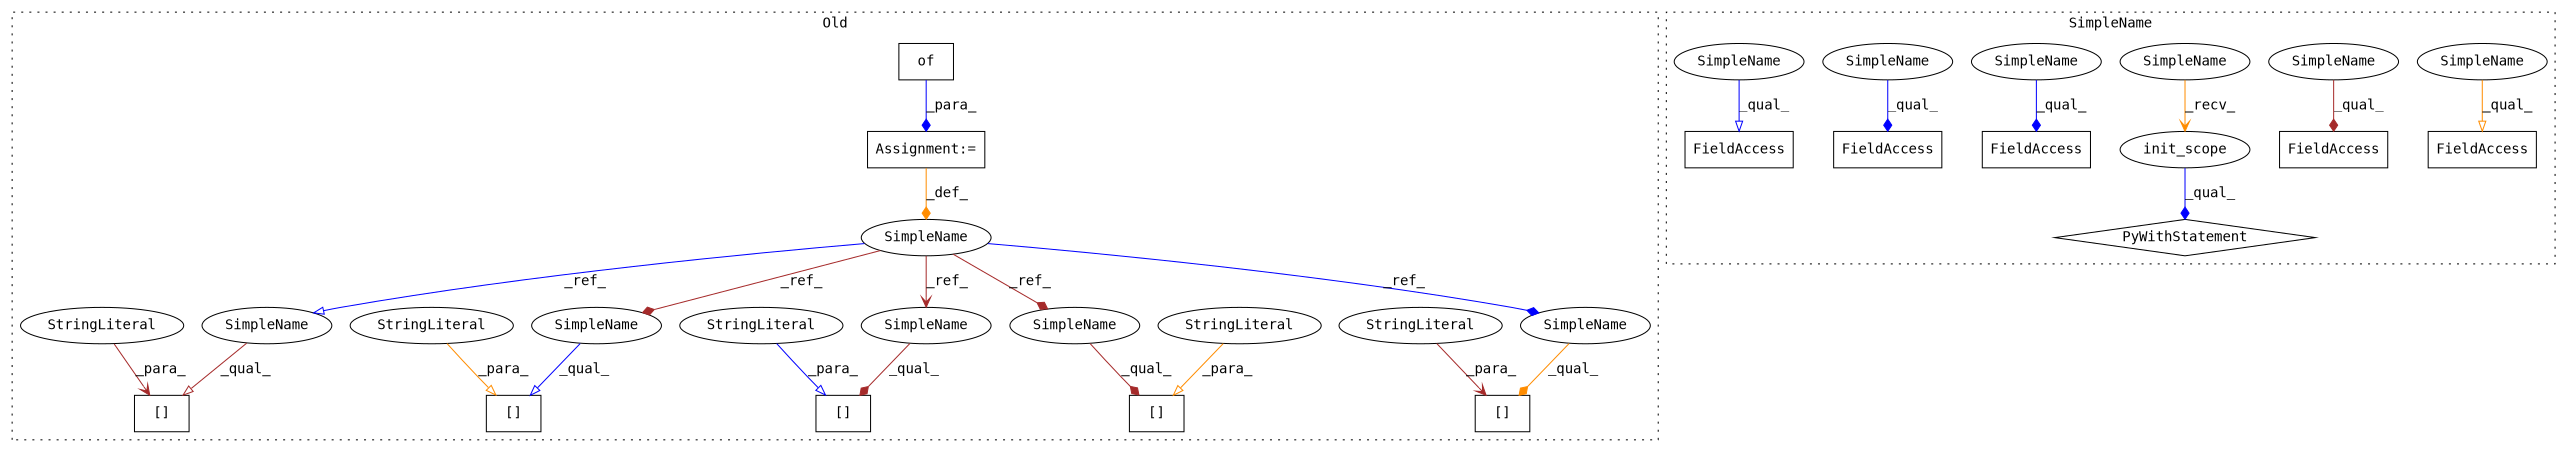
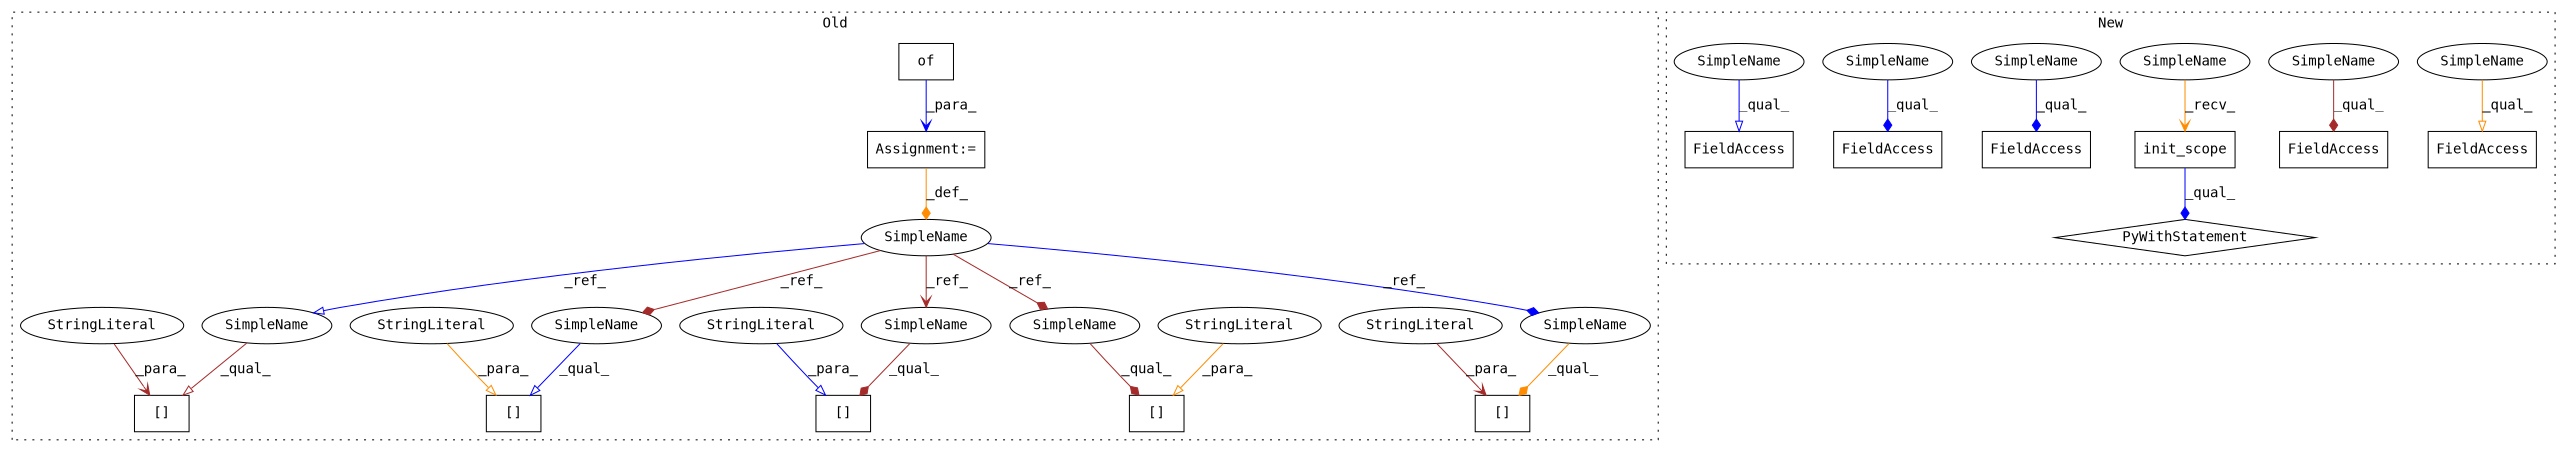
(2111, 24) -> (2111, 24)
(926, 100) -> (926, 101)
(2185, 150) -> (2185, 150)
